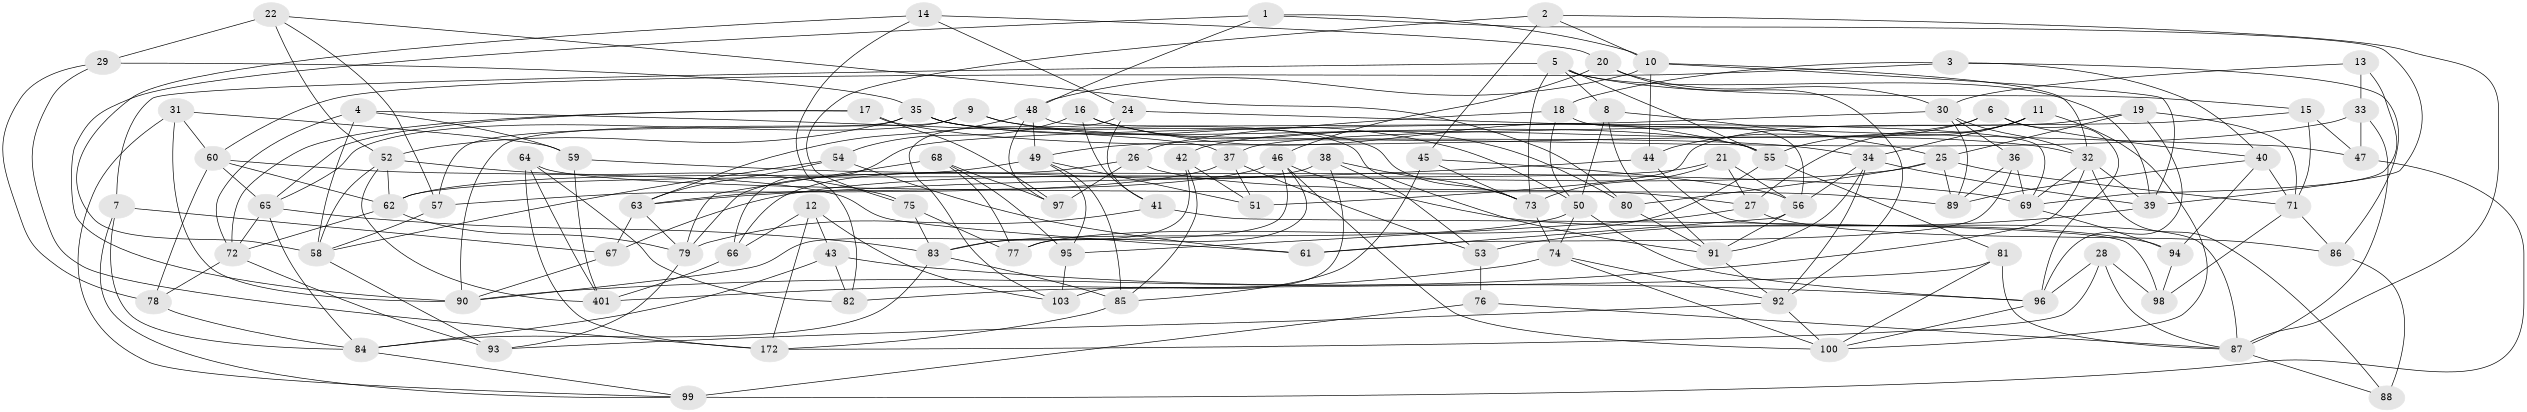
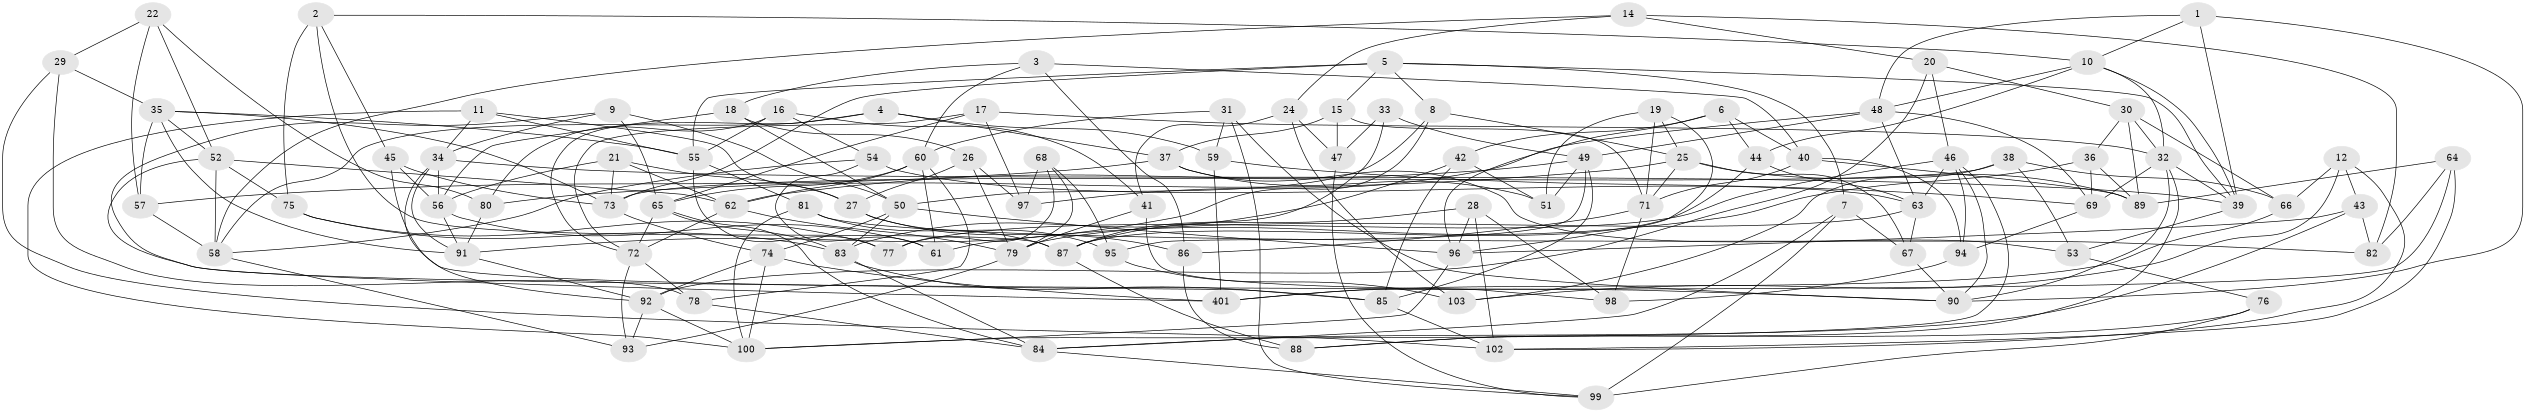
(2361, 63) -> none
(1859, 326) -> (1900, 336)
(770, 350) -> (1495, 350)
